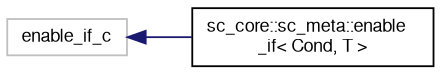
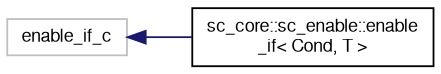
(313, 37) -> (313, 37)
